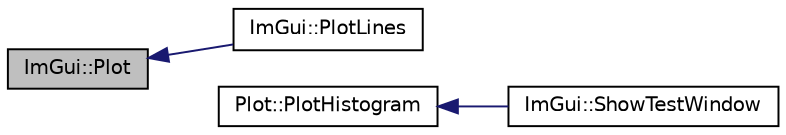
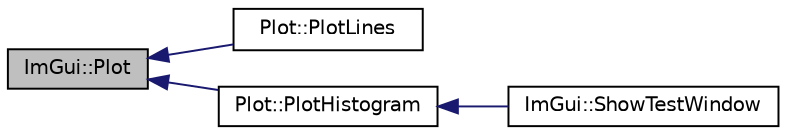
(328, 30) -> (328, 30)
none -> (193, 86)
